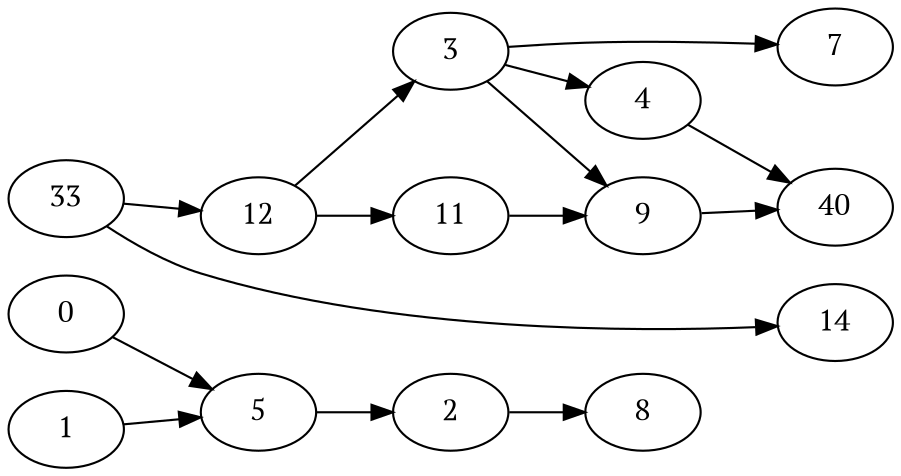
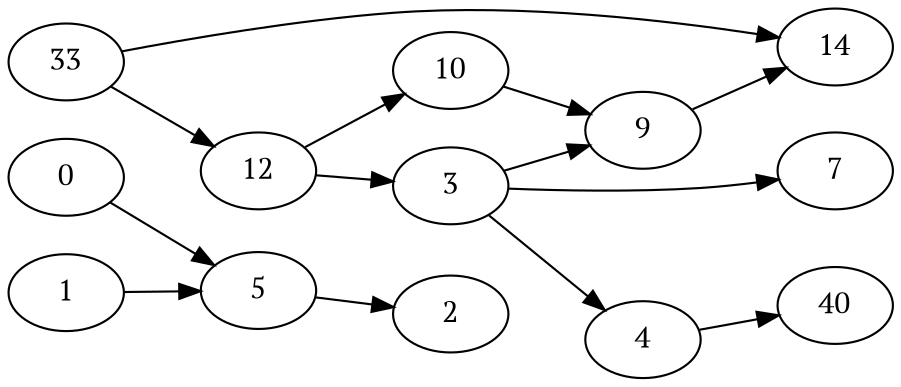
(729, 212) -> (730, 93)
(451, 216) -> (451, 70)
(643, 412) -> none
